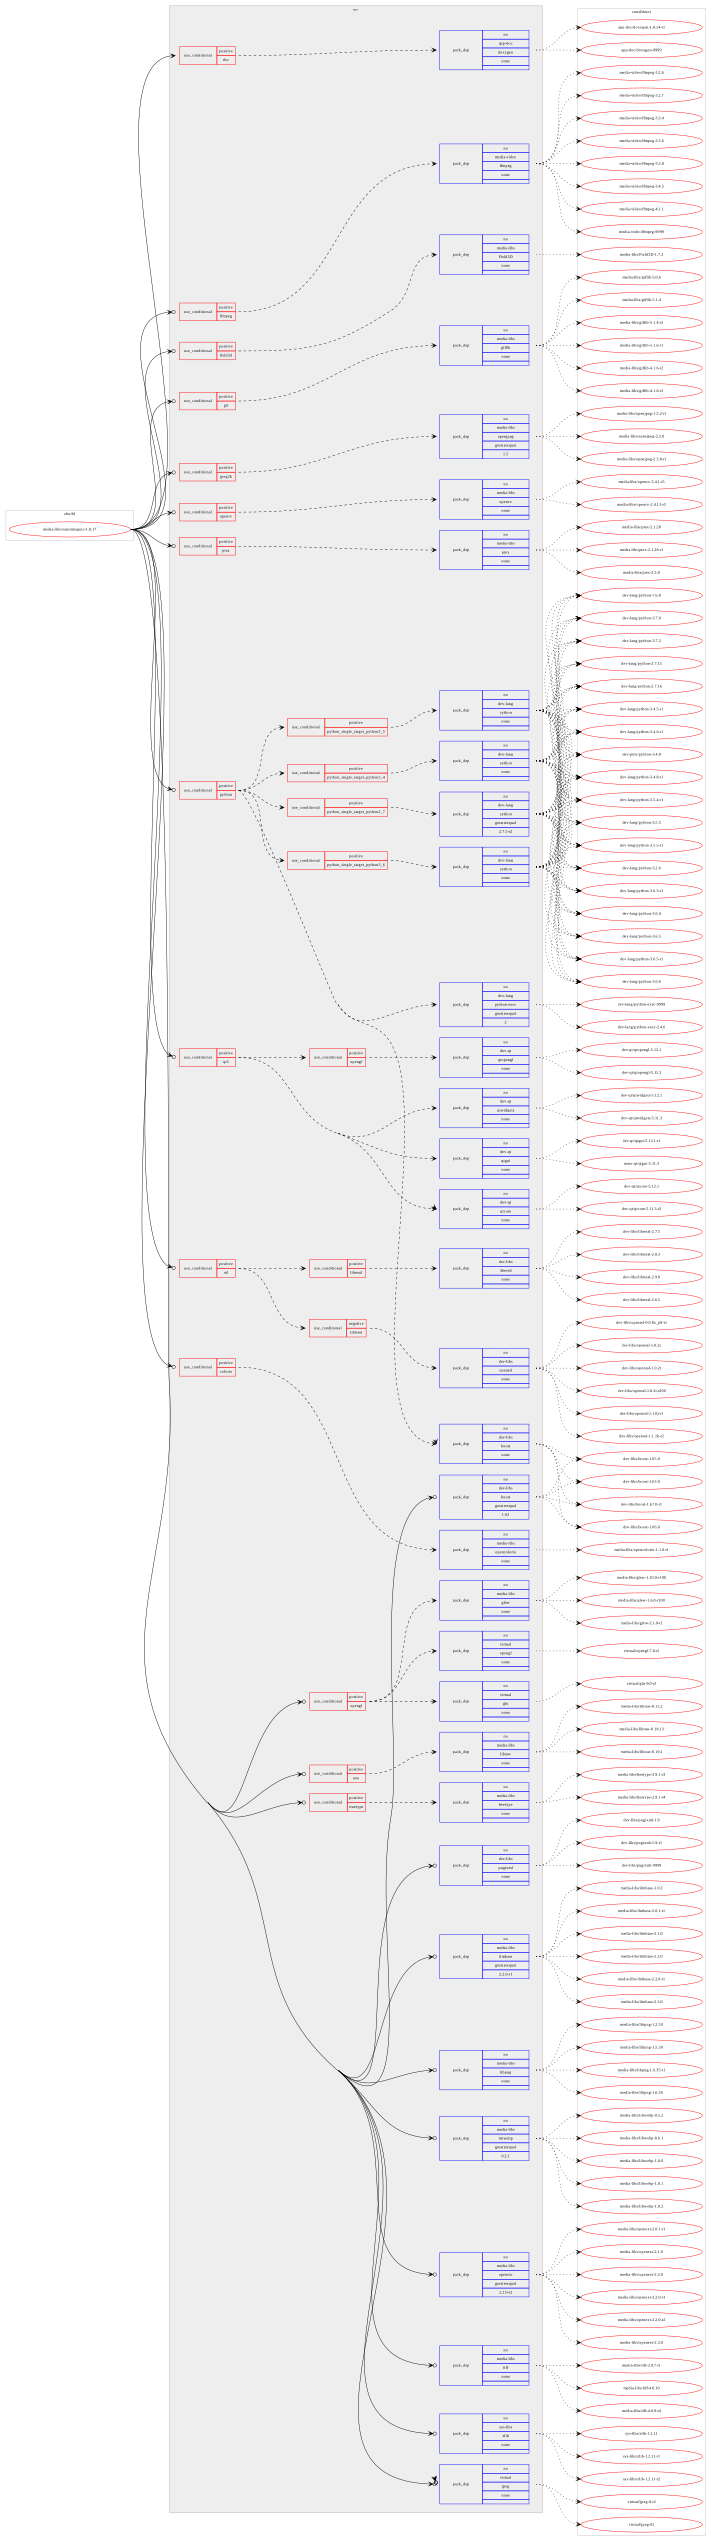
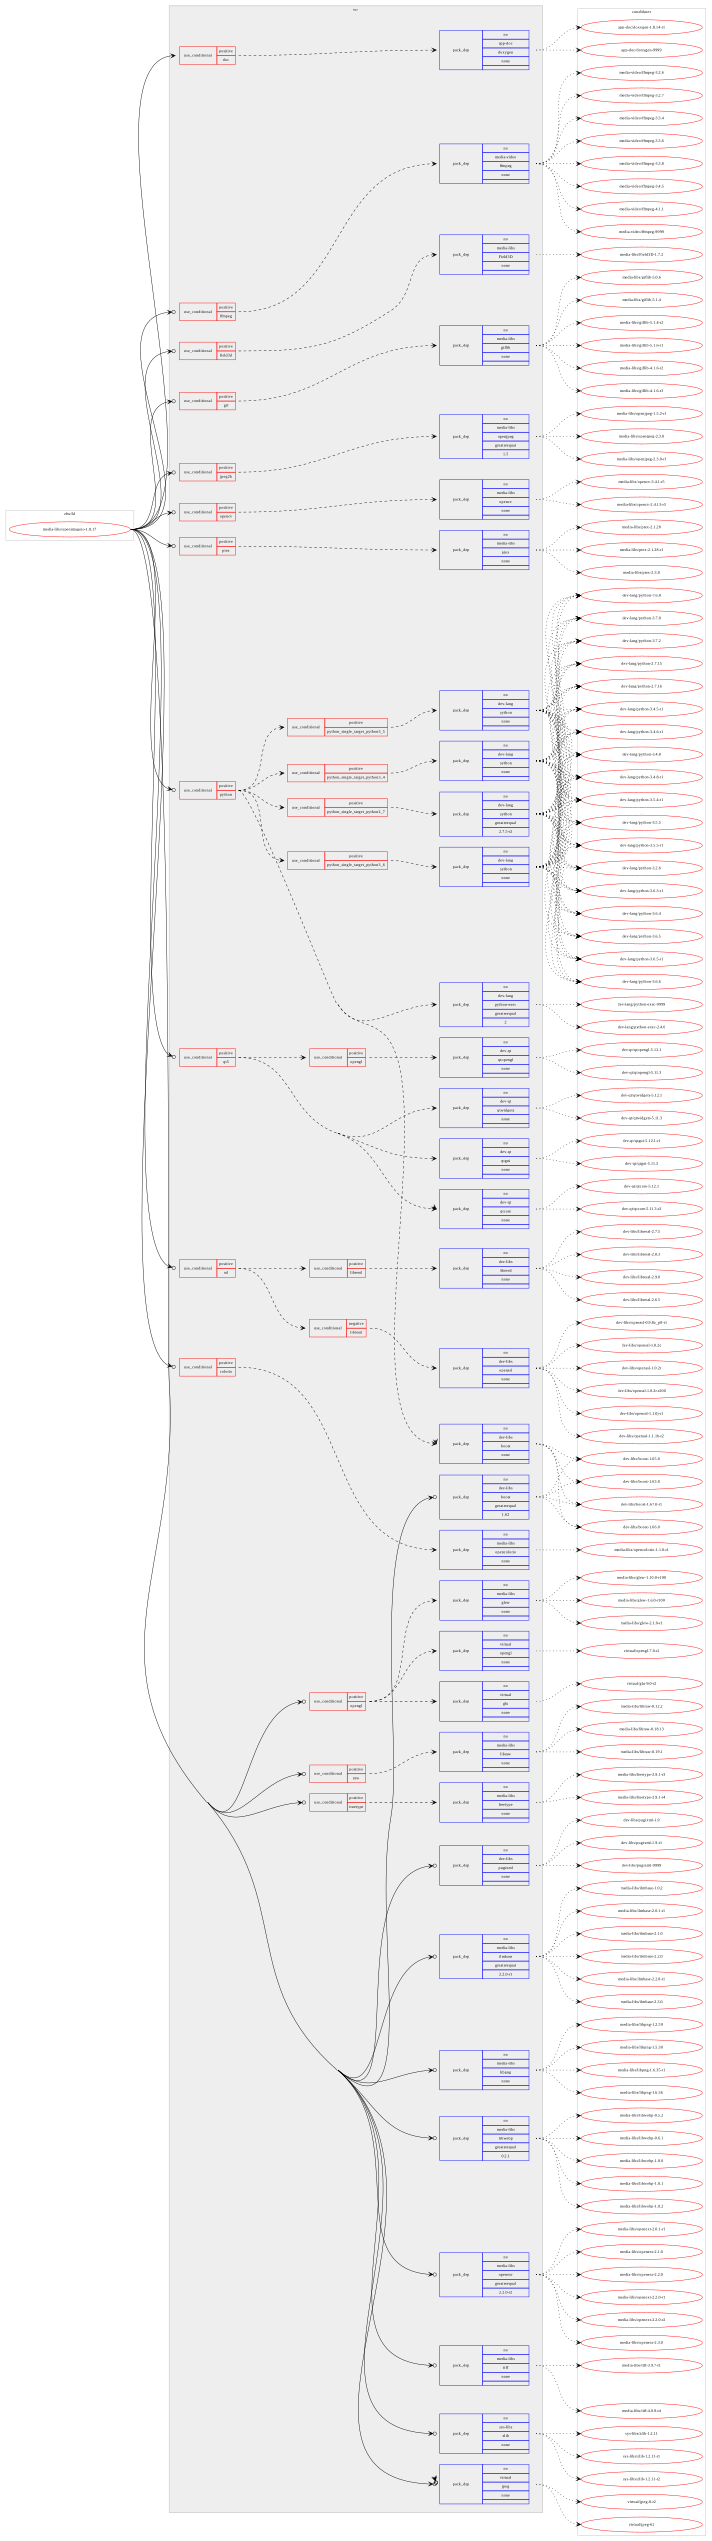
(642, 755) -> (642, 755)
(642, 1164) -> (642, 1164)
(642, 2388) -> none
